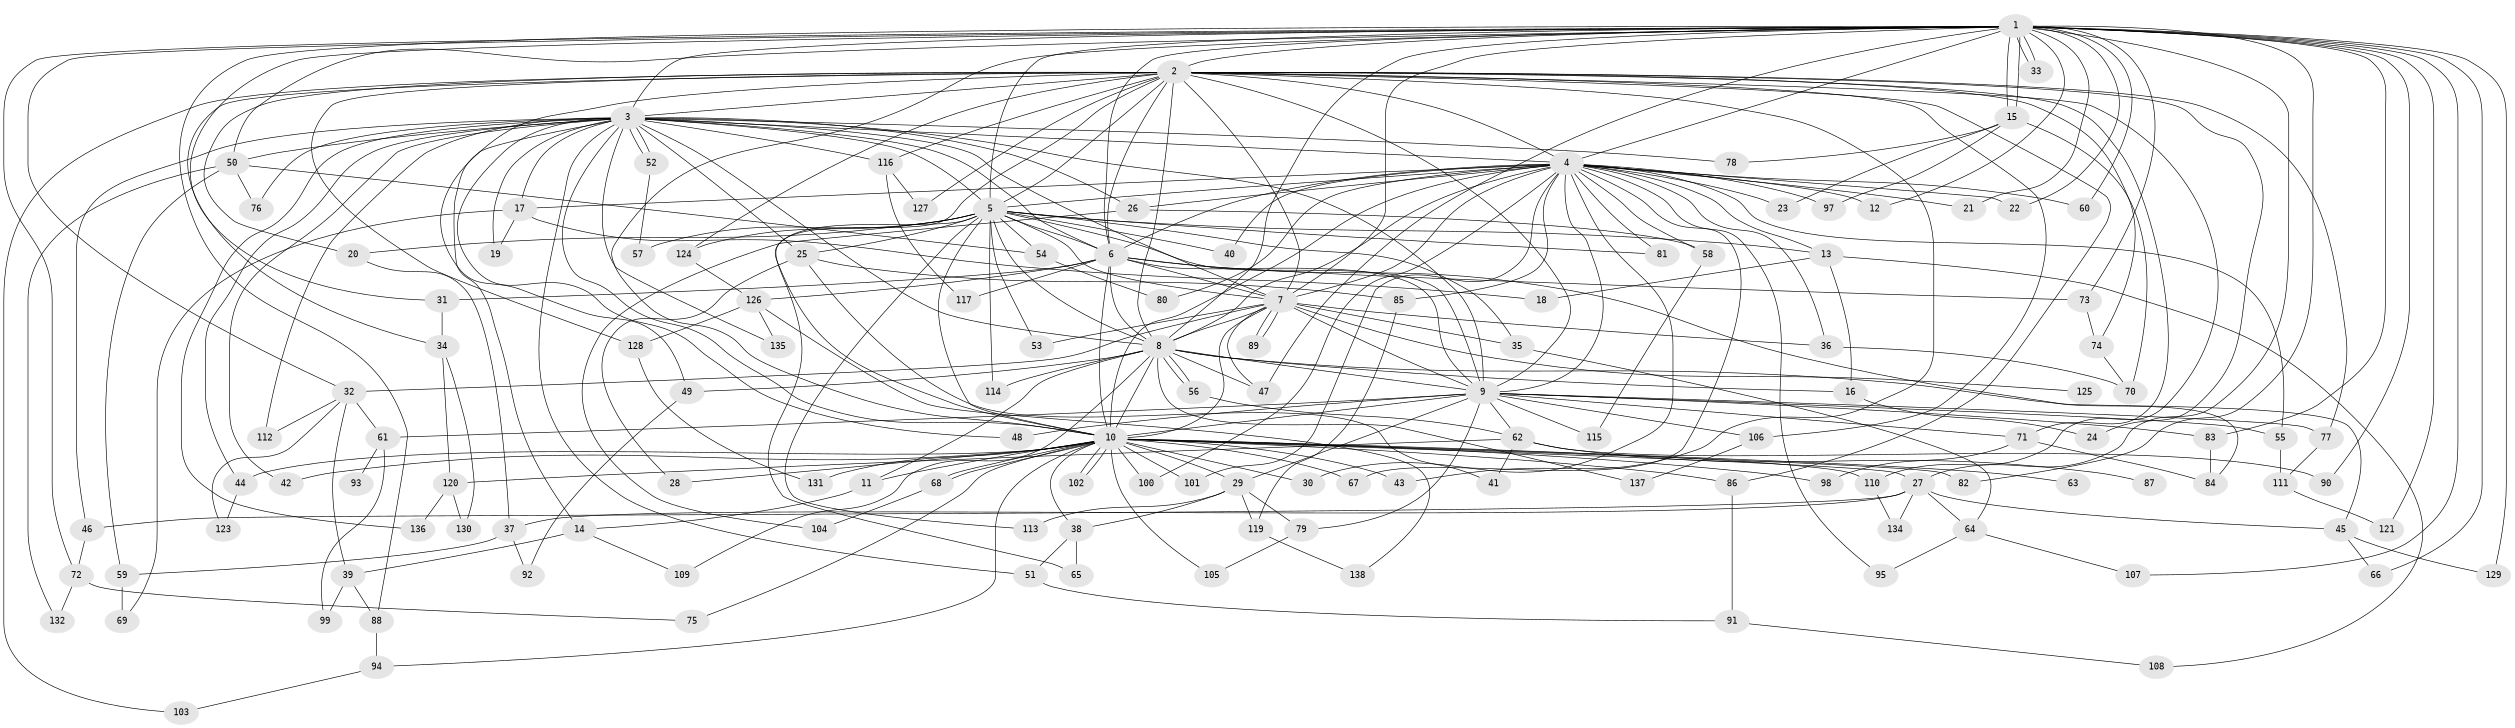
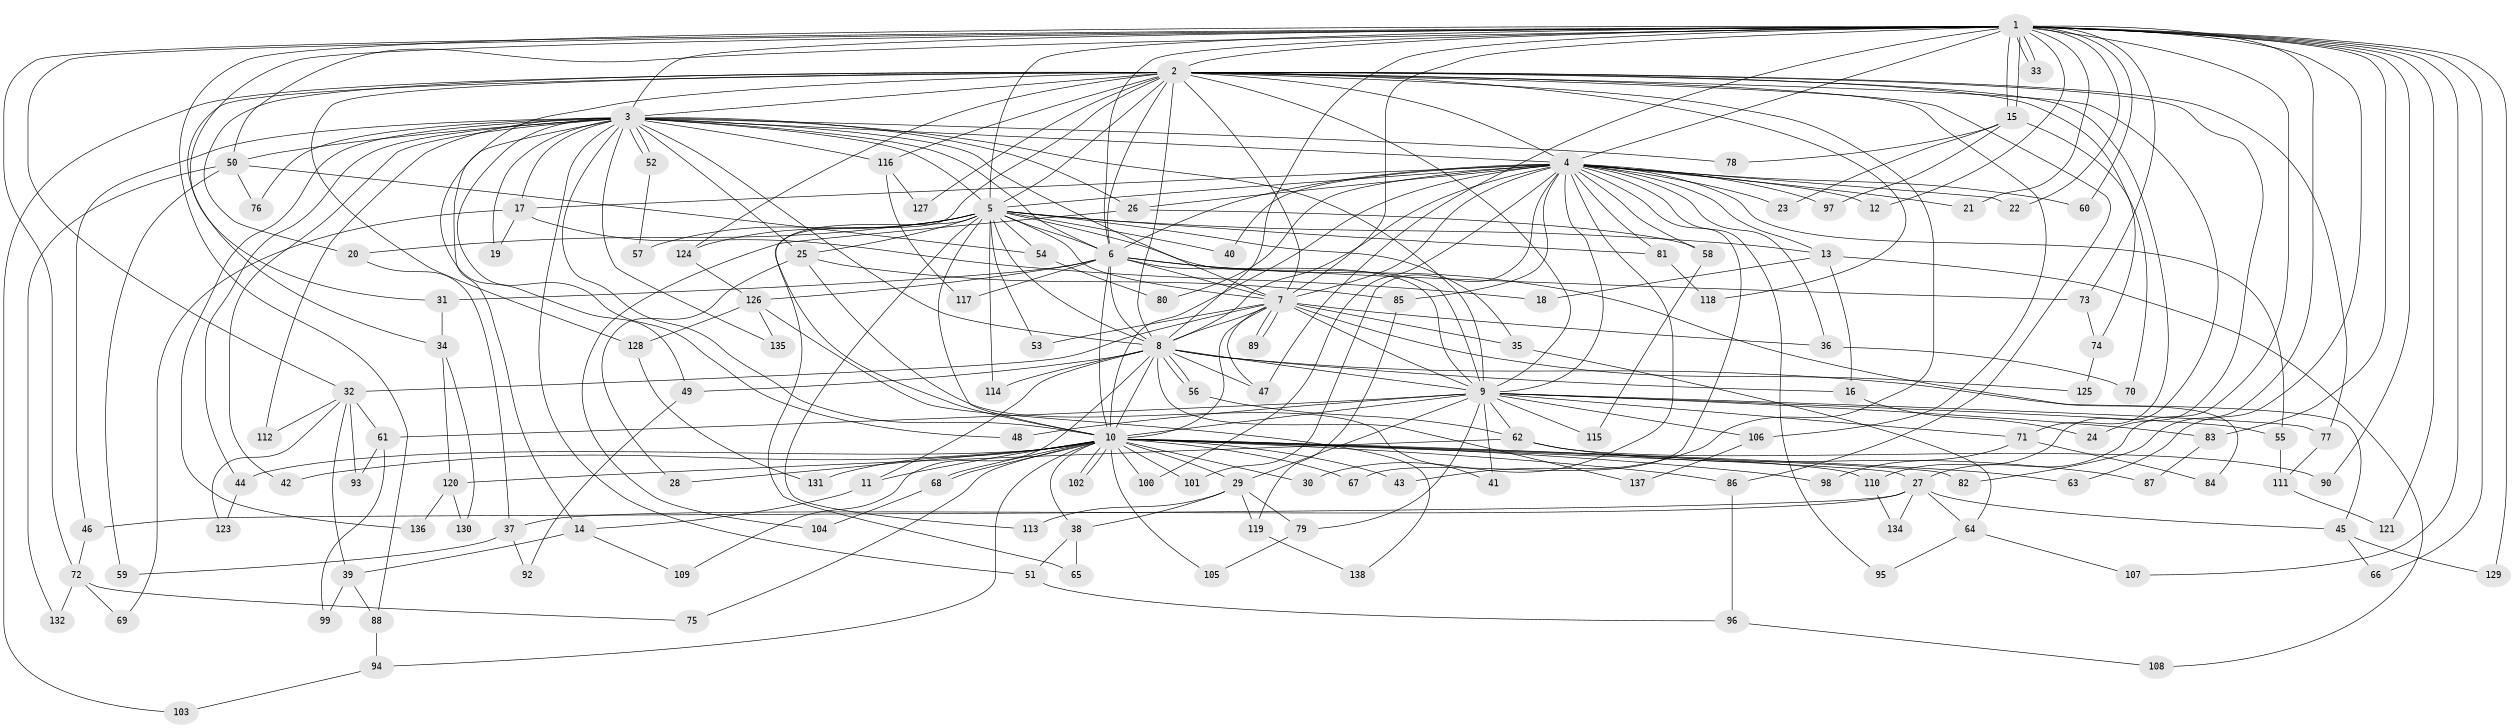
(1008, 62) -> (2361, 194)
none -> (1708, 301)
(2113, 370) -> (2091, 370)
none -> (353, 438)
(1505, 463) -> (1488, 435)
(2210, 464) -> (2179, 462)
(122, 599) -> (99, 598)
(1732, 621) -> (1732, 621)
